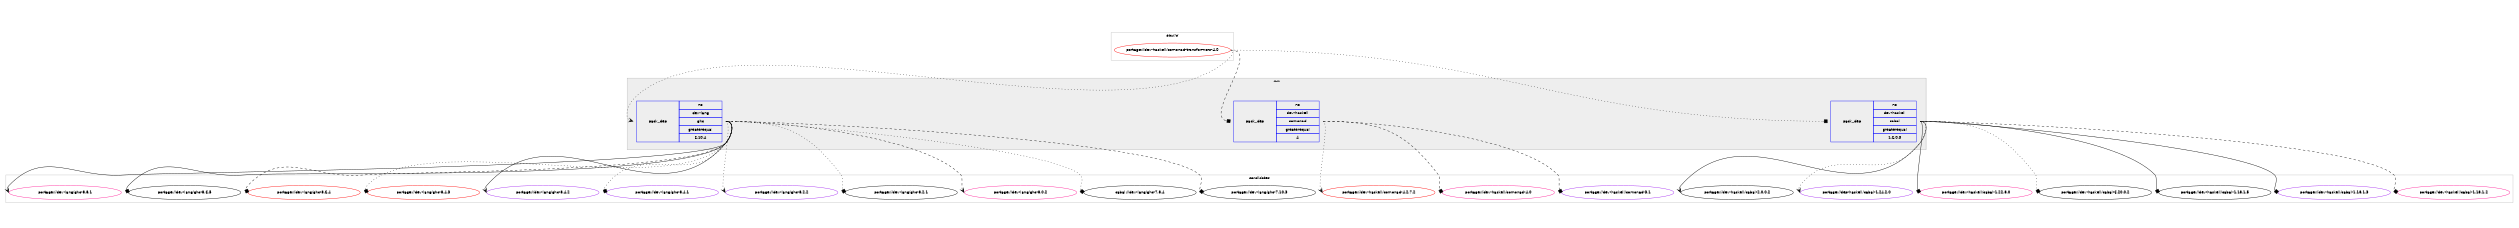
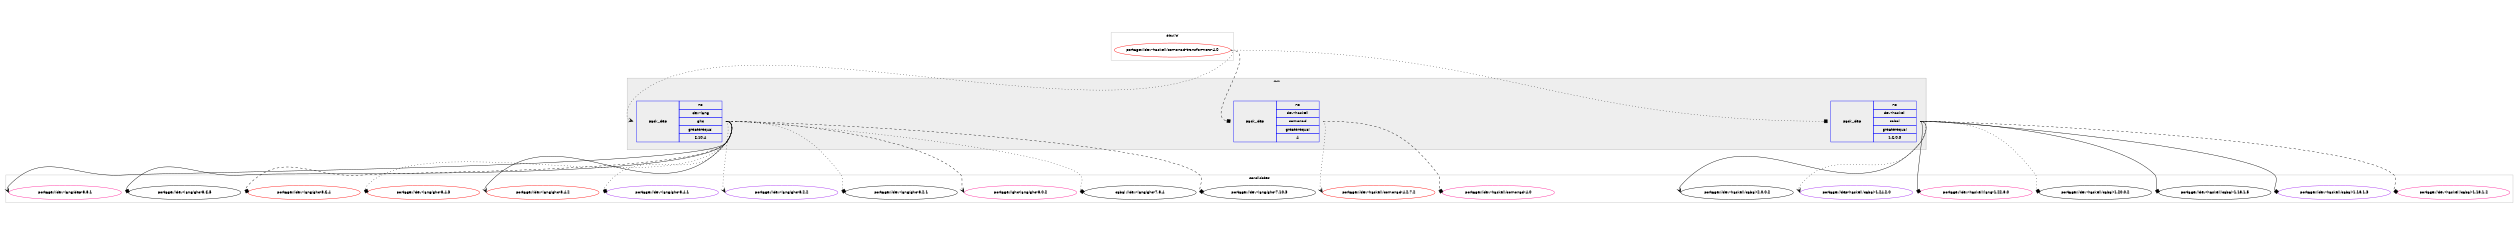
(65, 193) -> (65, 193)
(543, 193) -> (543, 193)
(1021, 193) -> (1021, 193)
(1618, 193) -> none
(1976, 193) -> (1976, 193)
(2095, 193) -> (2095, 193)
